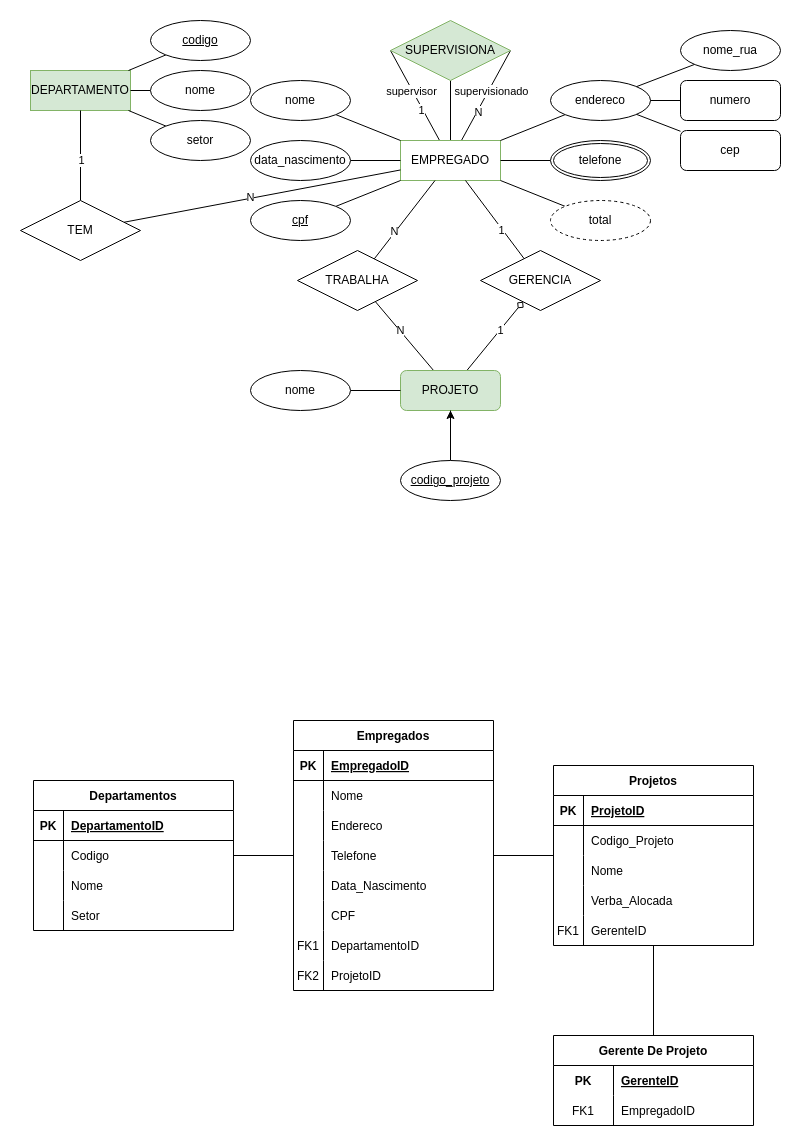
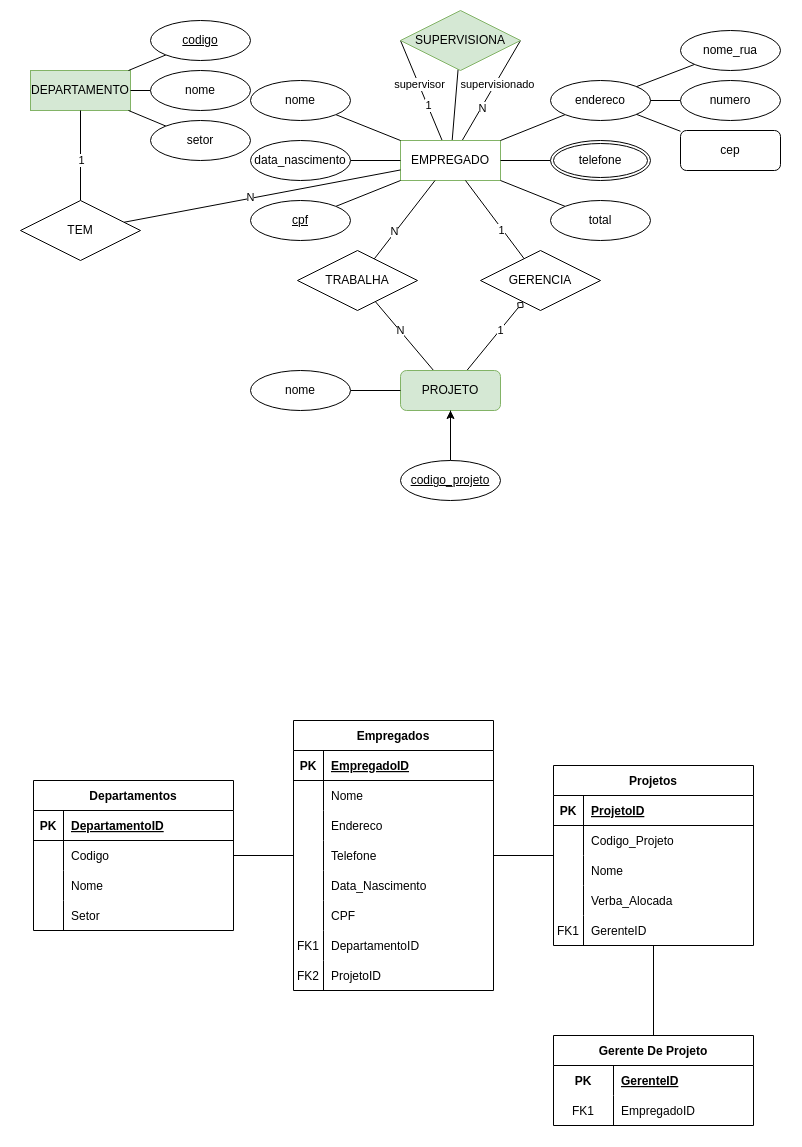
(451, 51) -> (461, 41)
(731, 101) -> (731, 101)
(601, 221) -> (601, 221)
